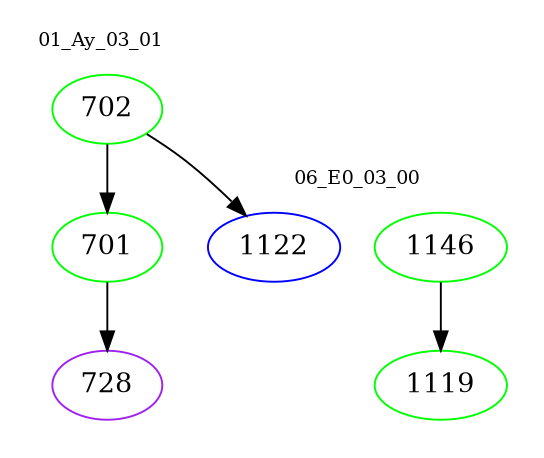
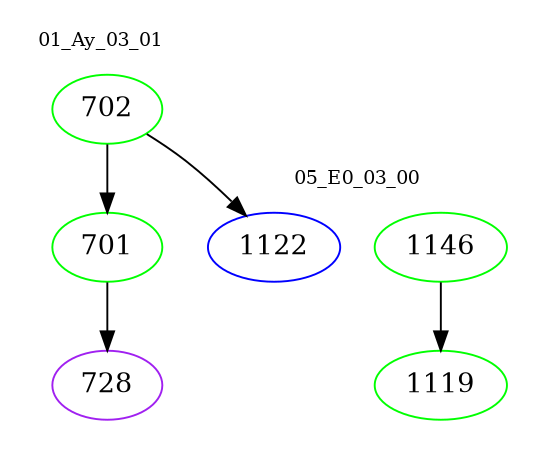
(357, 179) -> (357, 179)
